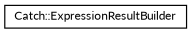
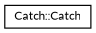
(96, 17) -> (48, 17)
